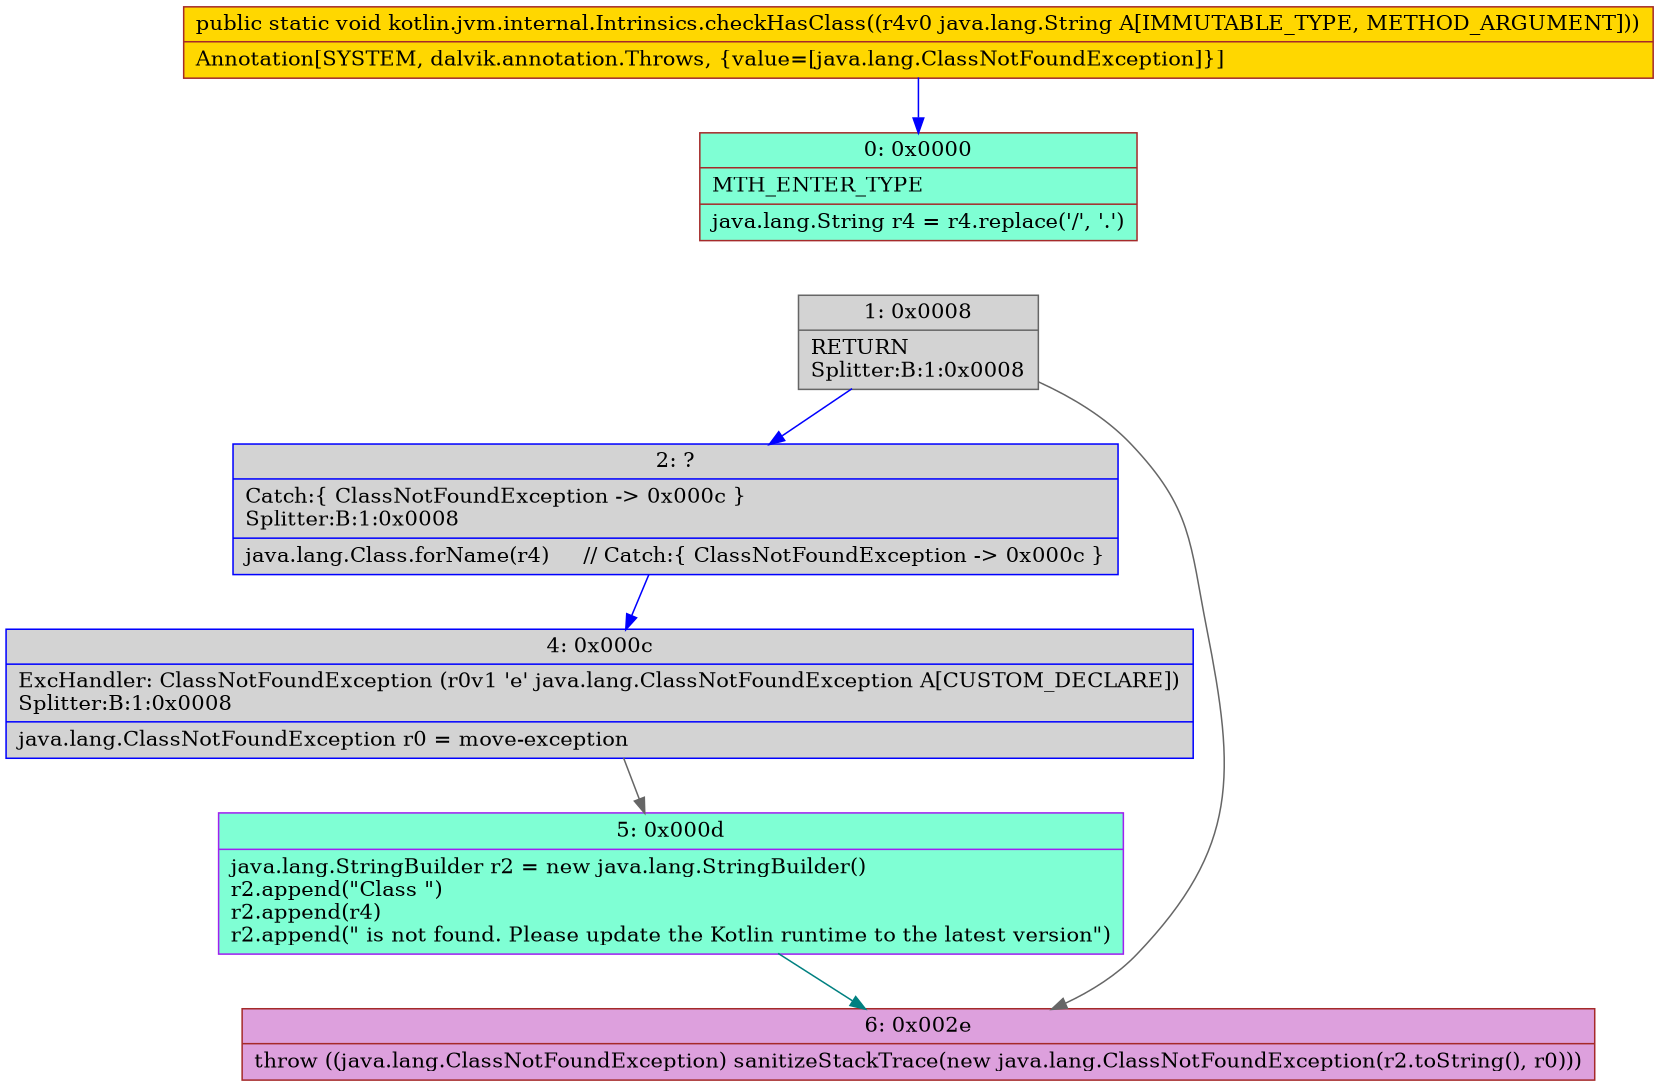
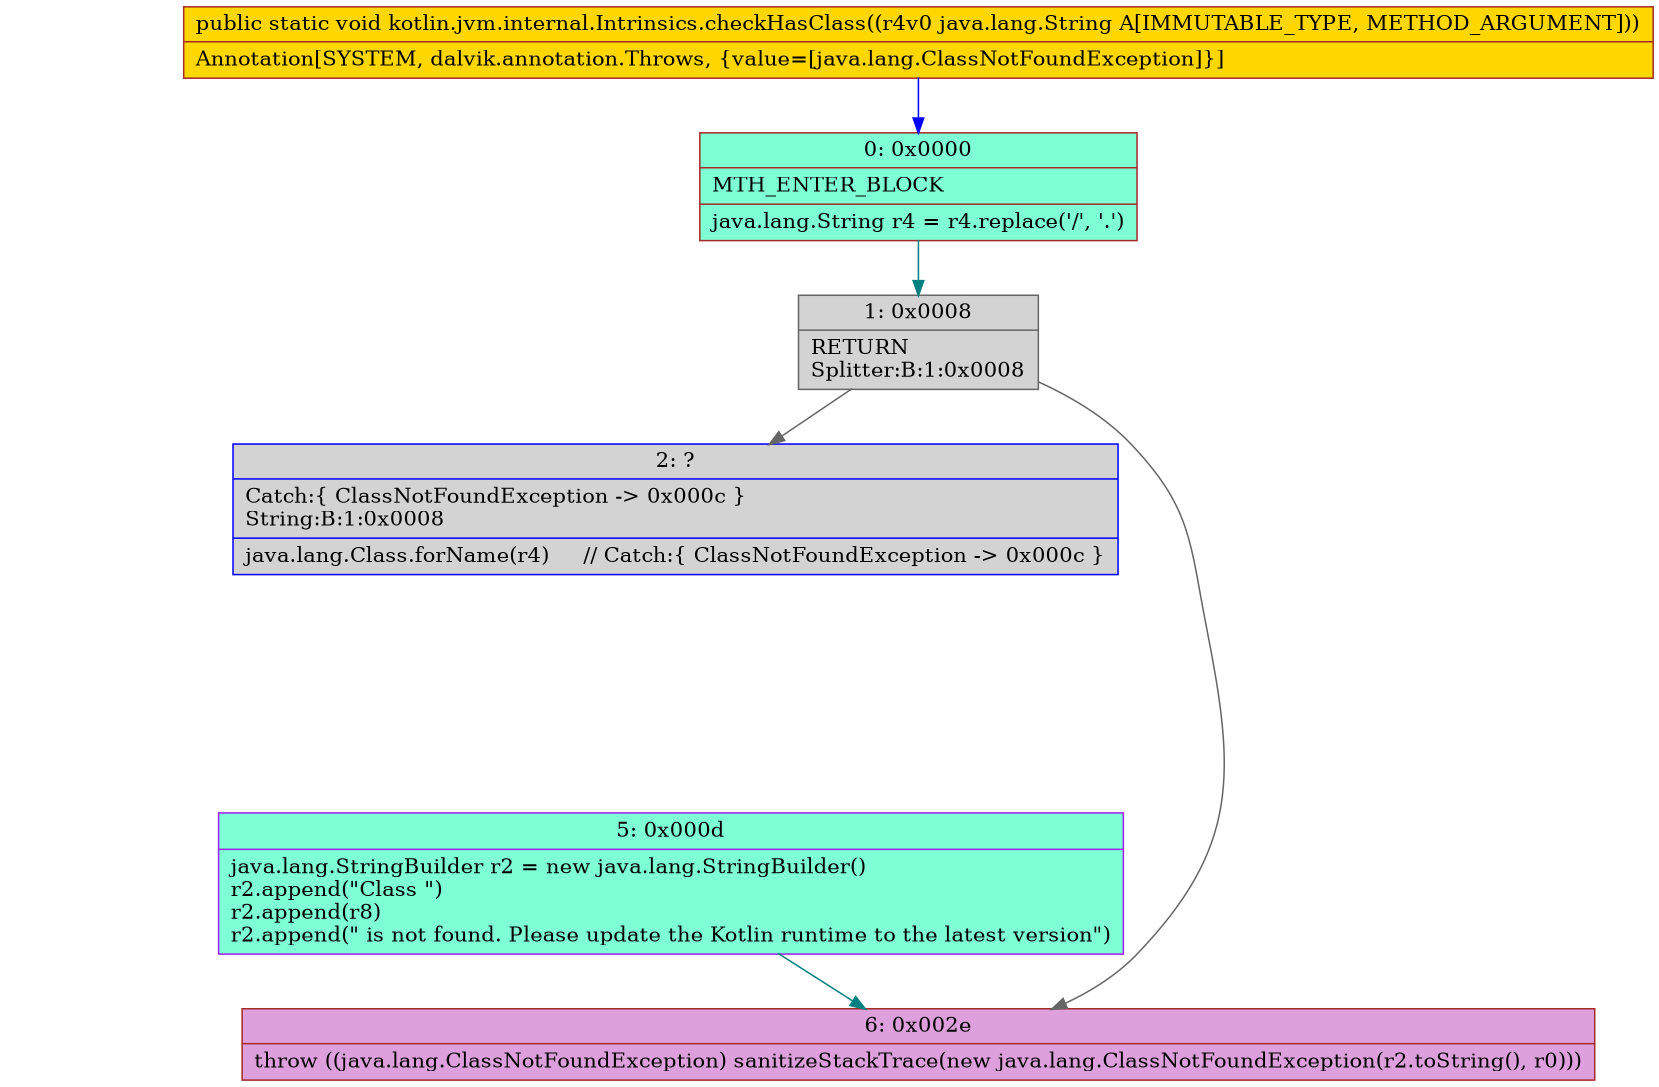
(818, 185) -> (829, 185)
none -> (918, 260)
(817, 412) -> (817, 412)
(353, 519) -> (345, 519)
(600, 694) -> none
(307, 912) -> (307, 912)
